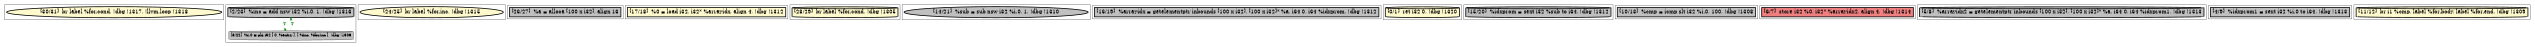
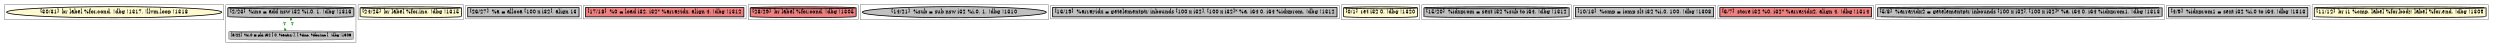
(432, 12) -> (411, 12)
(707, 12) -> (665, 12)
(845, 12) -> (803, 12)
